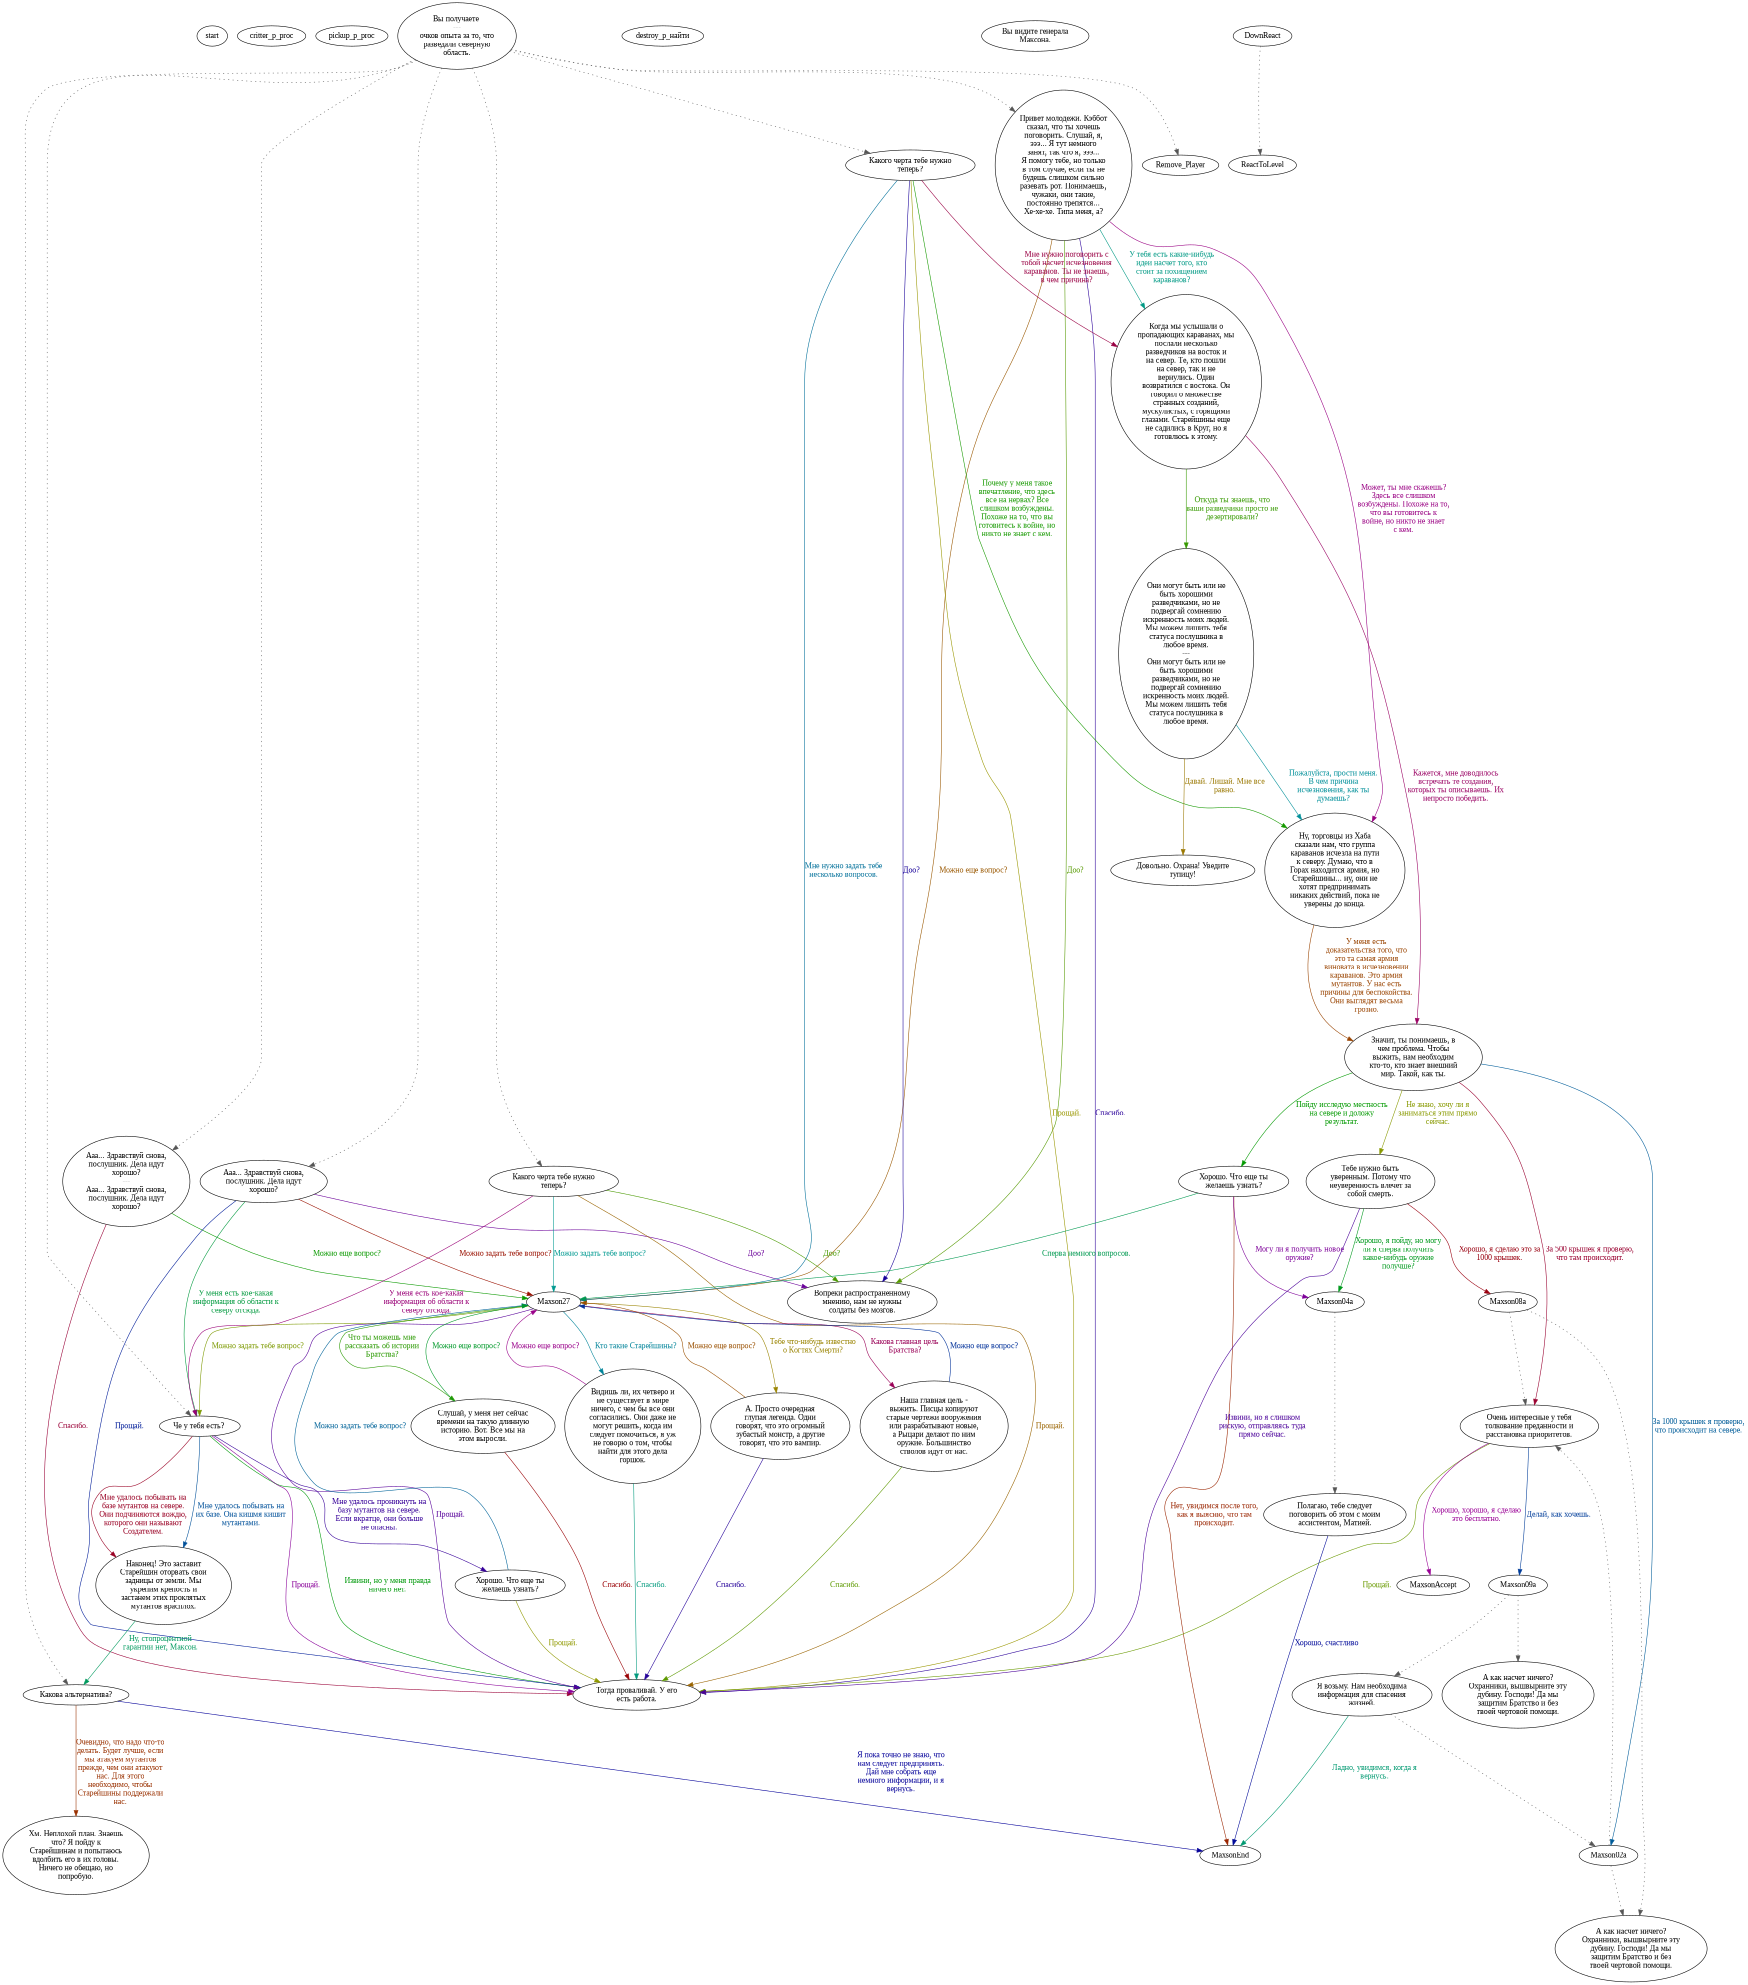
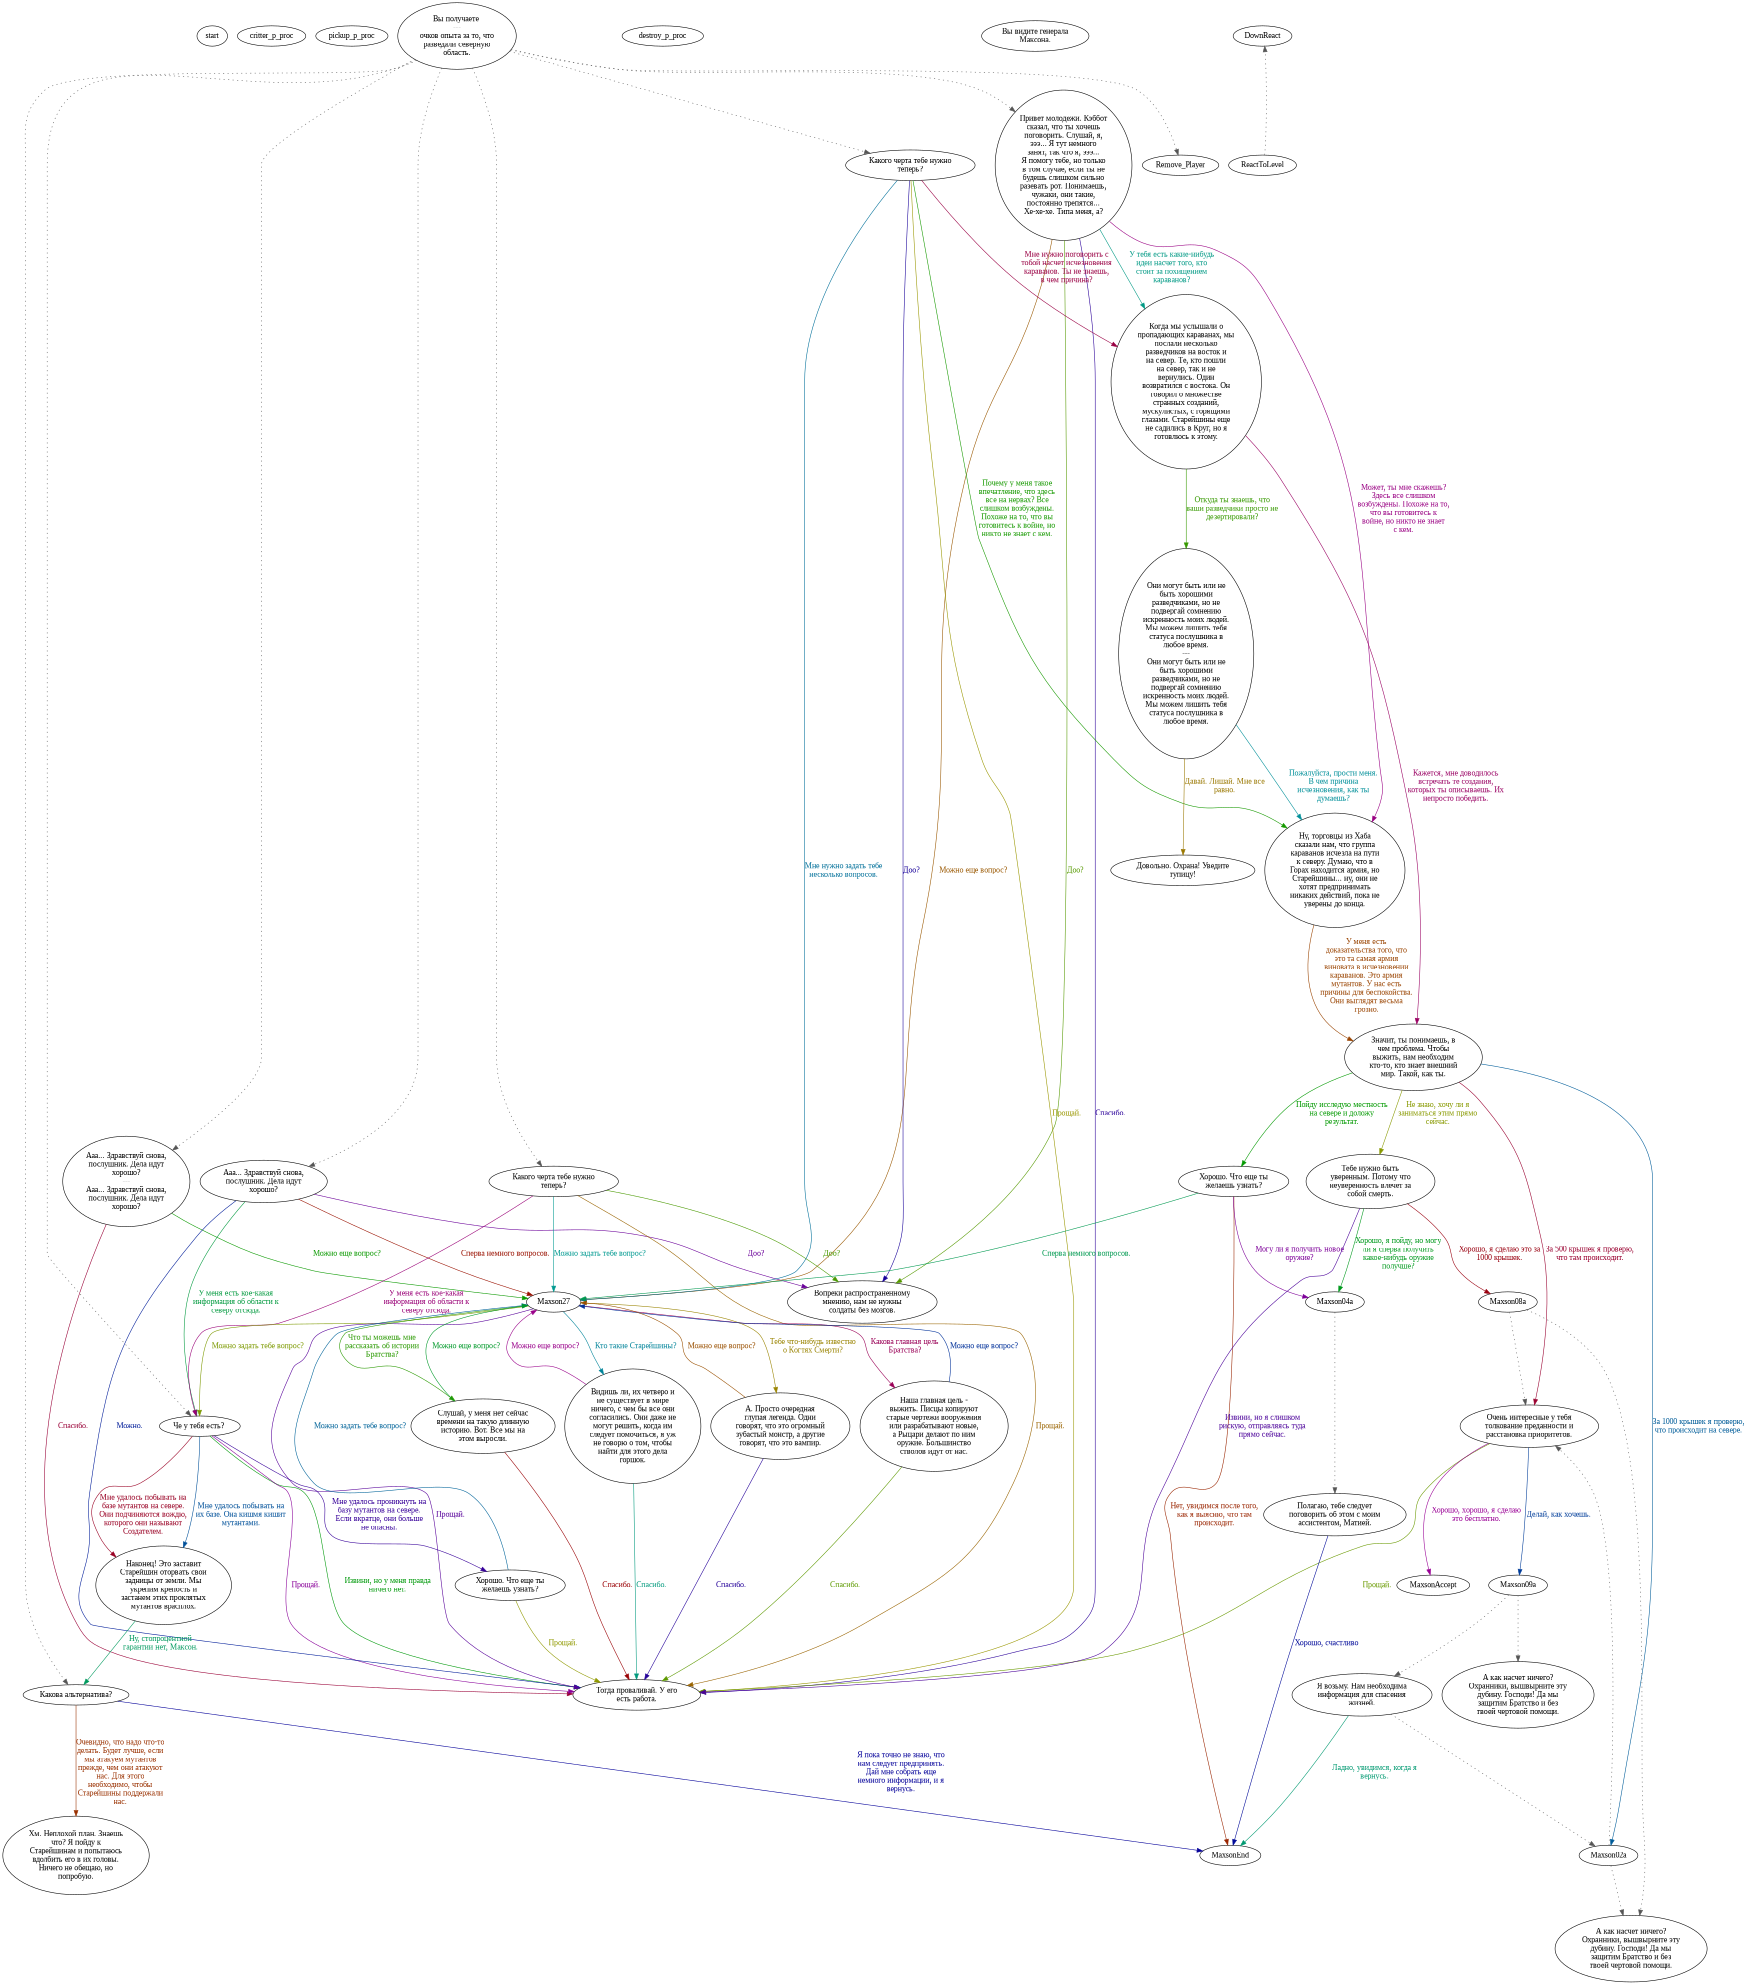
(663, 36) -> (663, 36)
(1259, 98) -> (1266, 103)
(505, 1254) -> (505, 1254)
(130, 1426) -> (130, 1426)
